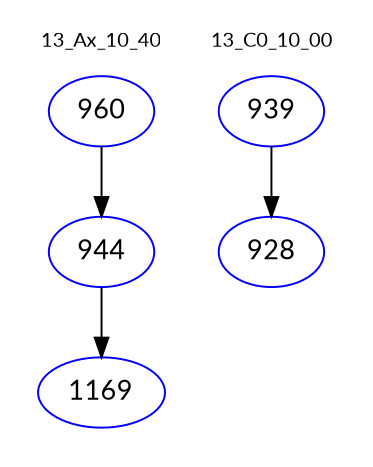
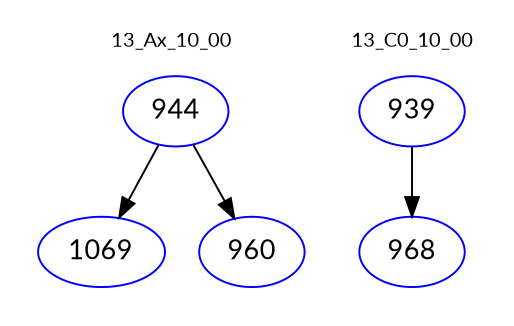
(102, 42) -> (172, 42)
(102, 172) -> (209, 173)
(271, 252) -> (412, 252)
(102, 393) -> (102, 252)
